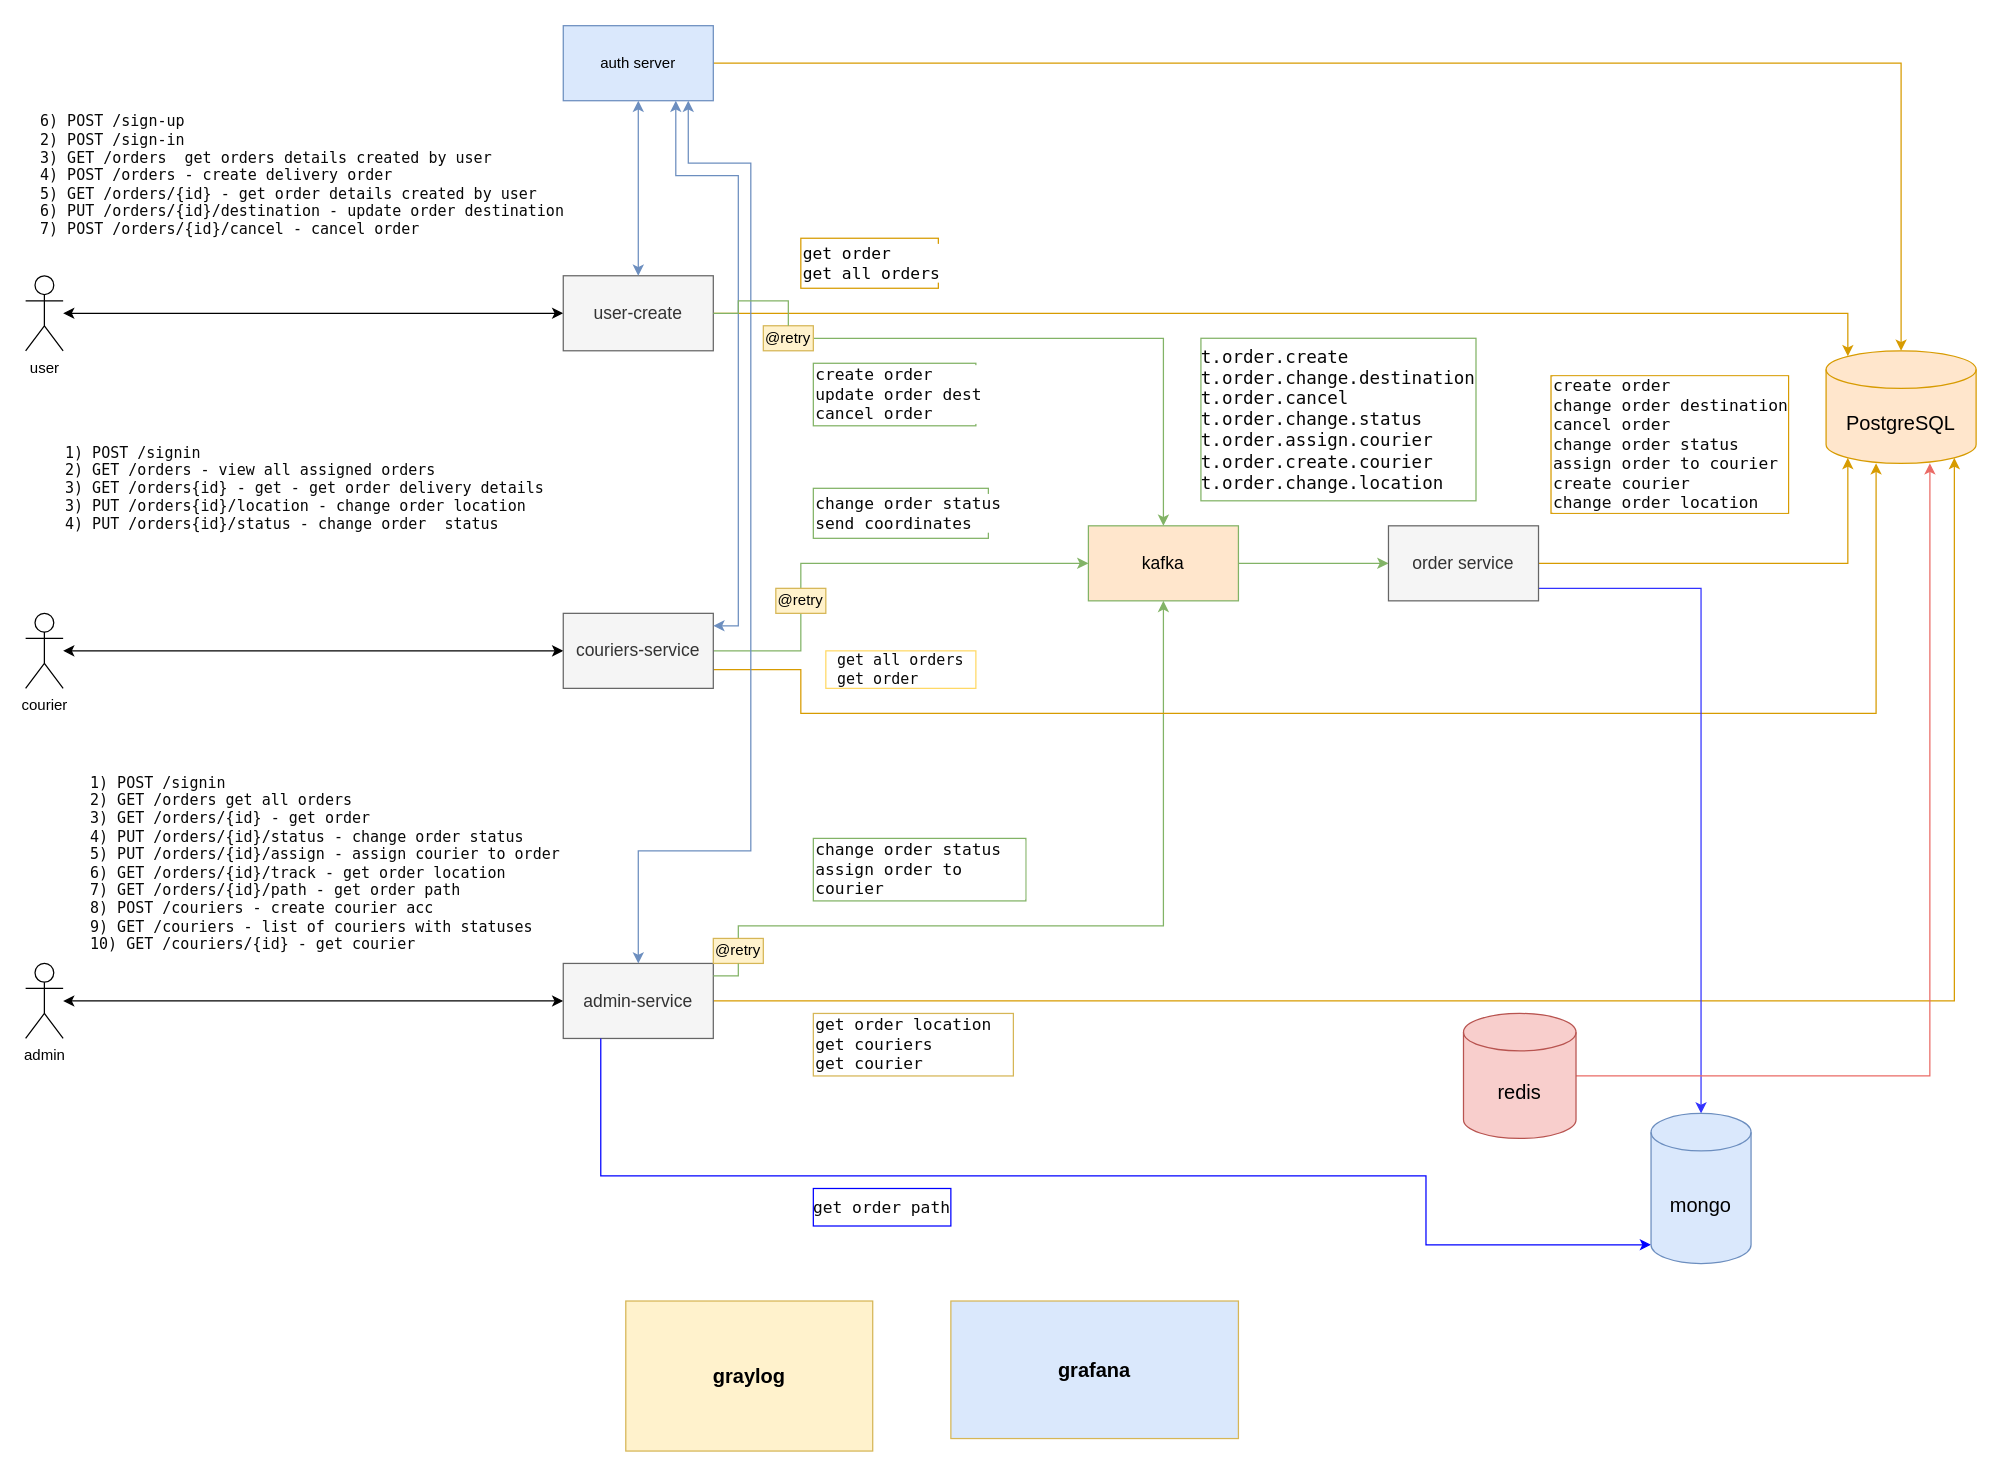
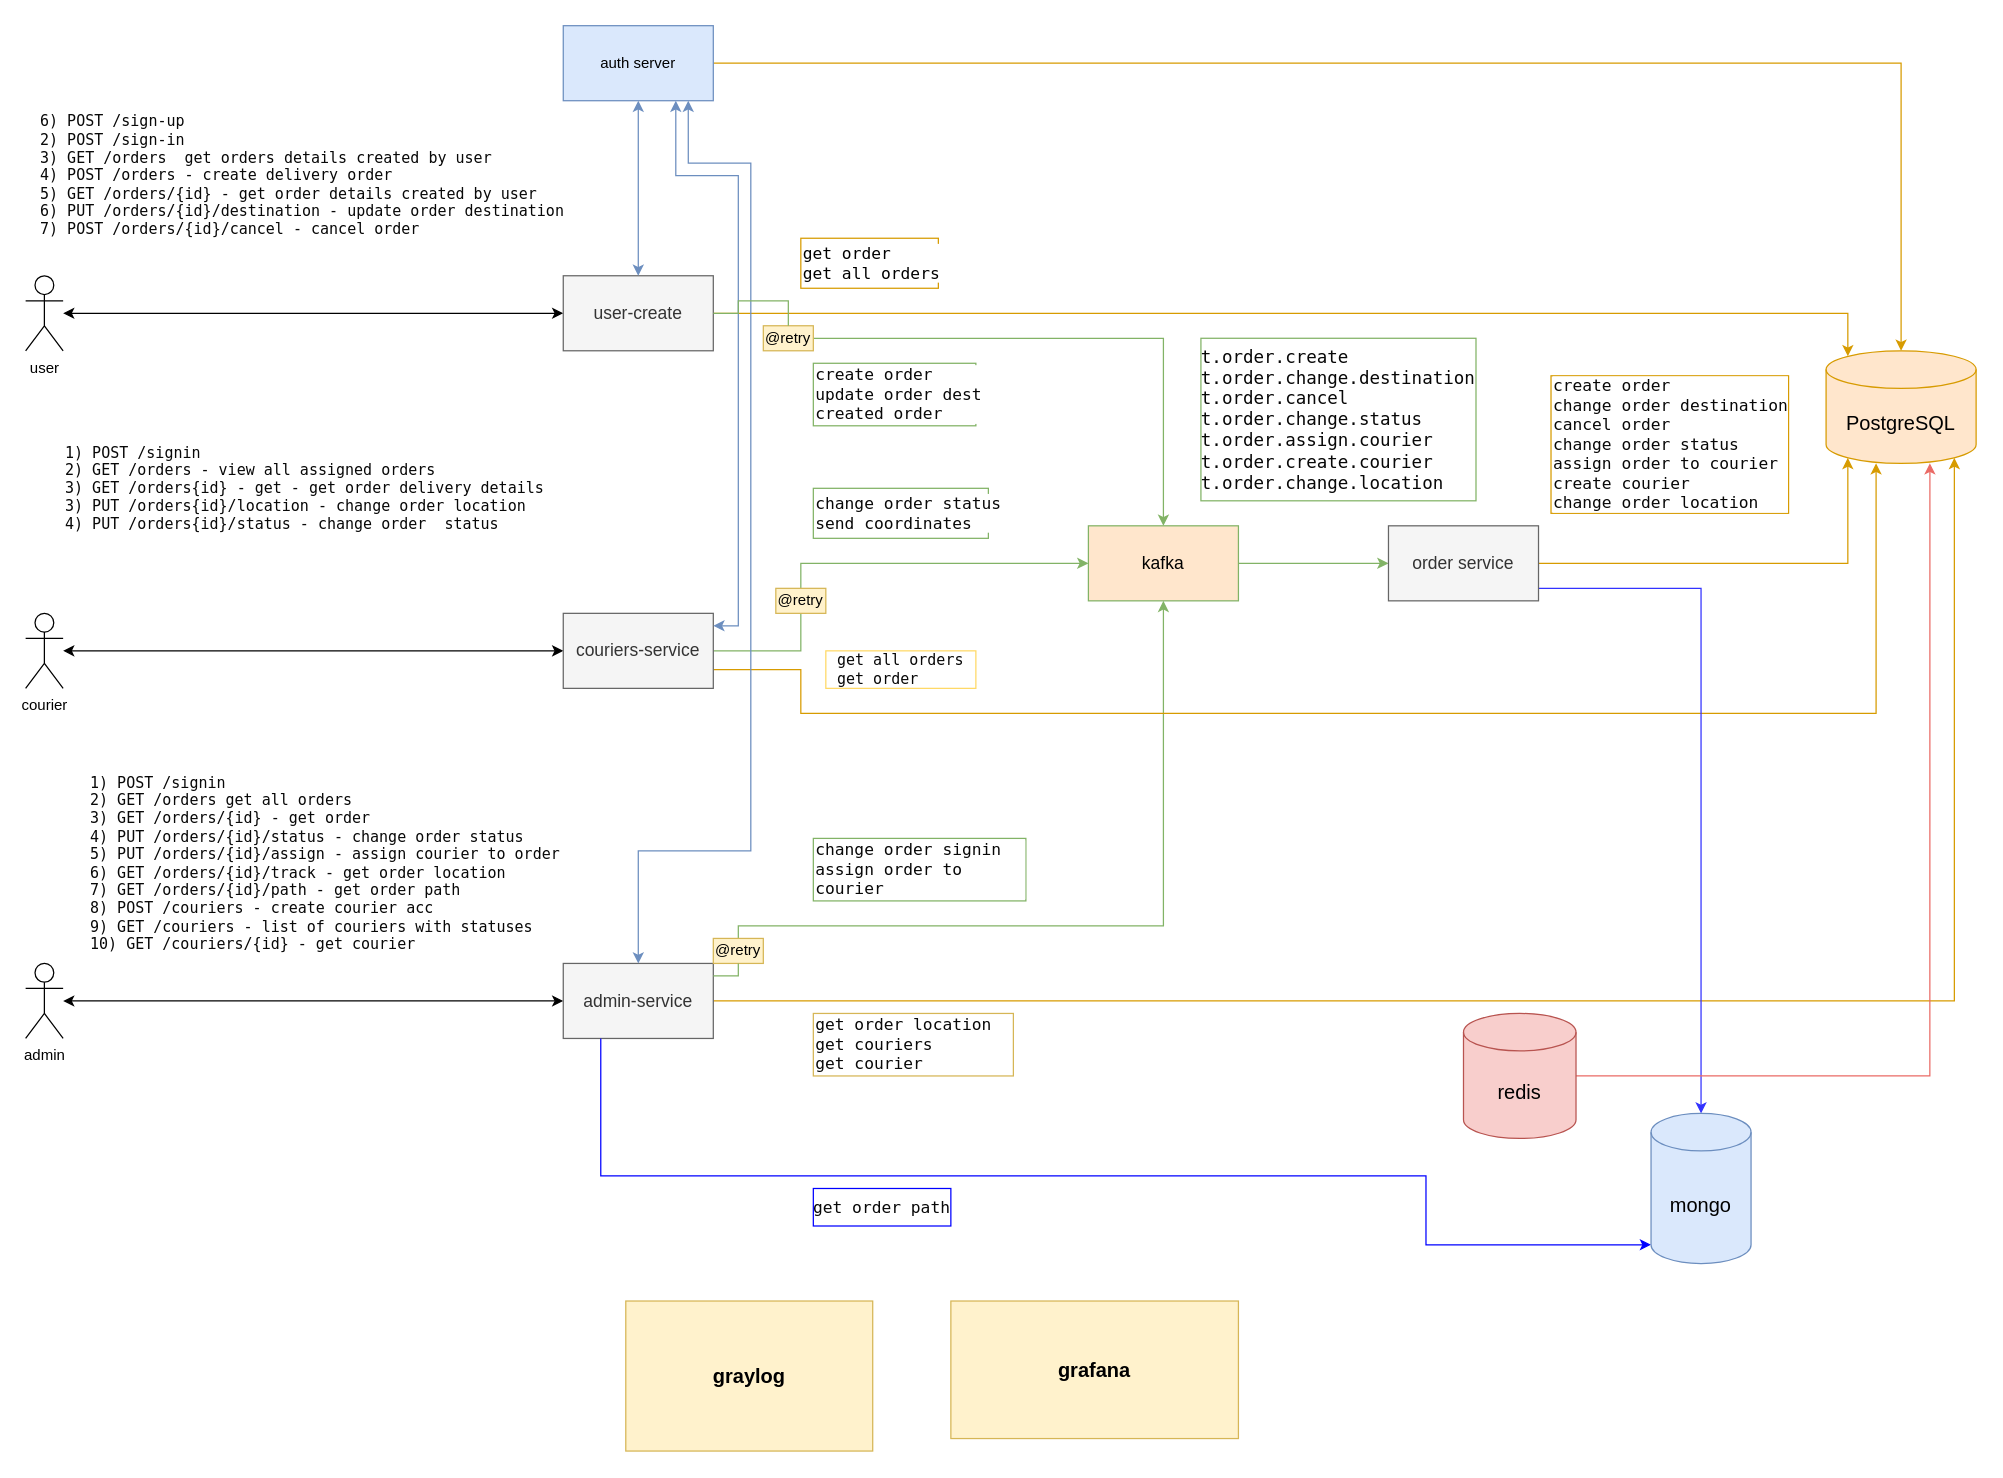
(883, 394) -> (883, 394)
(902, 869) -> (902, 869)
(1094, 1369) -> (1094, 1369)
